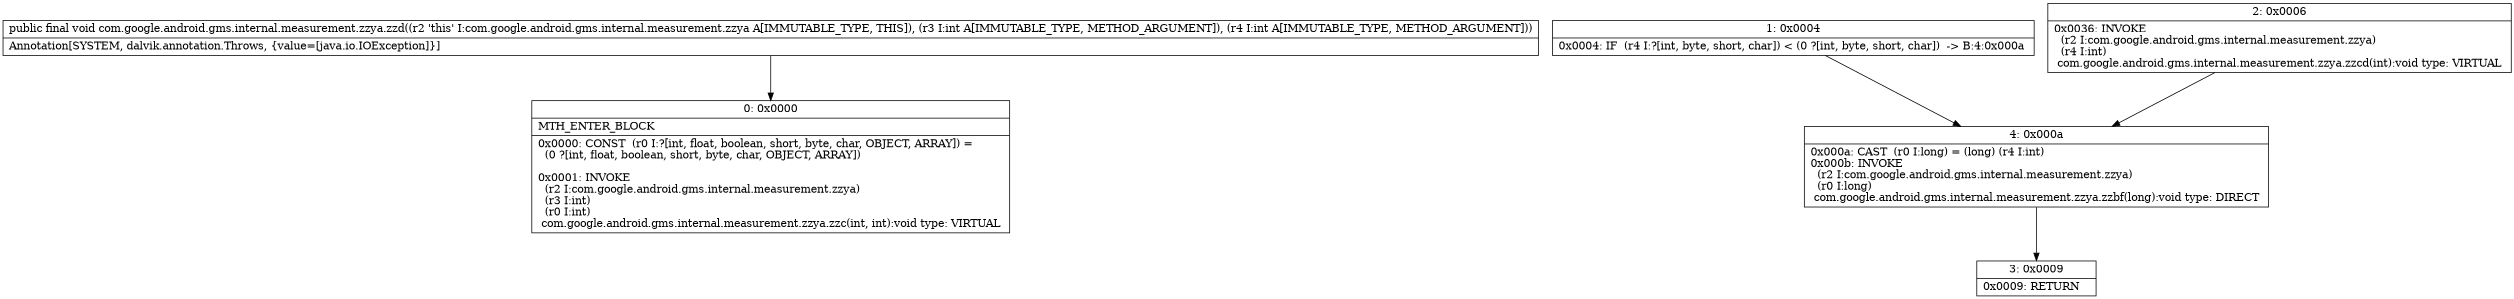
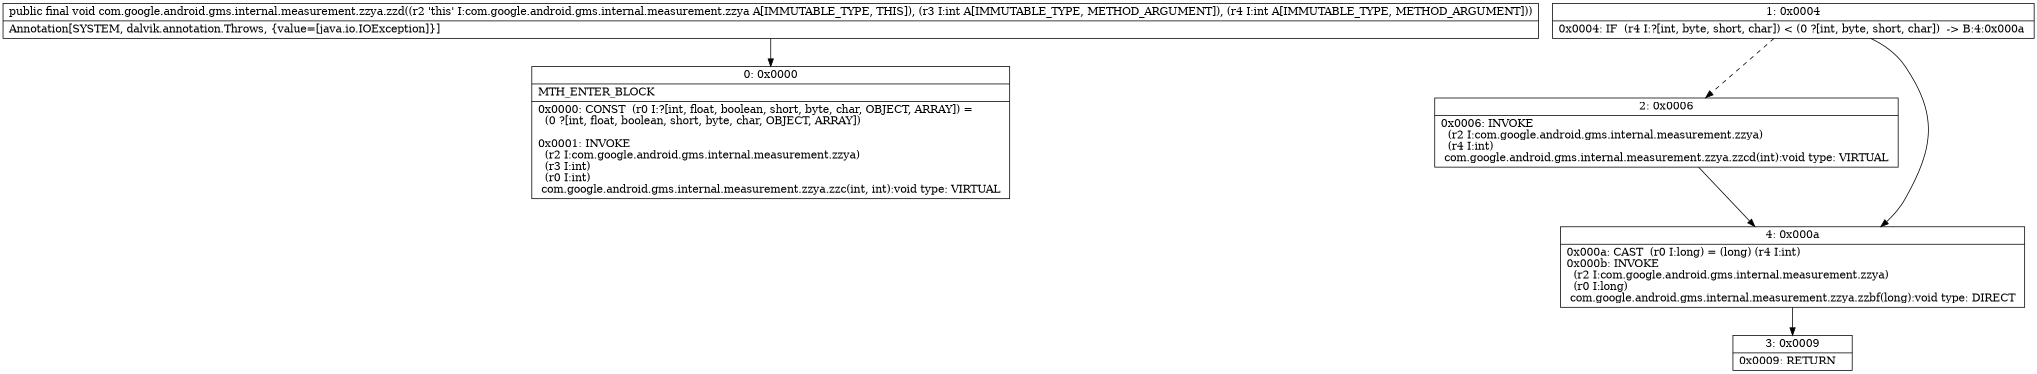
(2104, 29) -> (1491, 124)
none -> (1743, 66)
